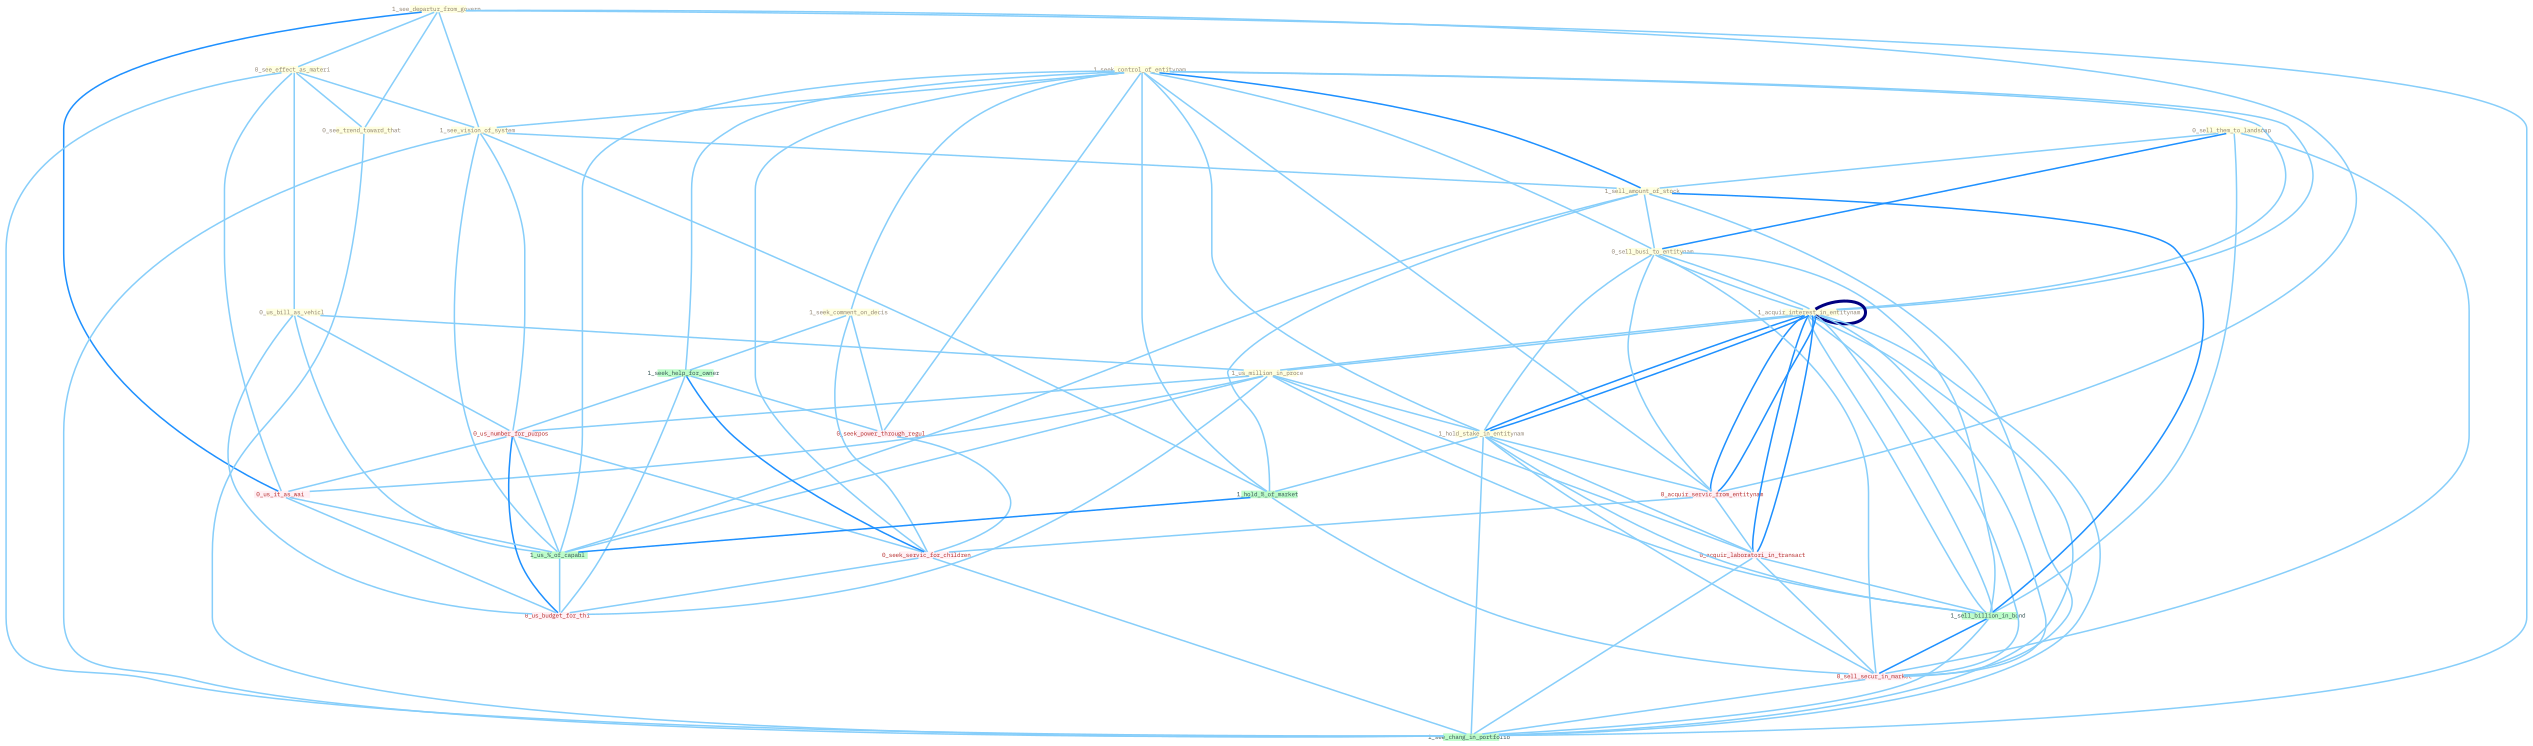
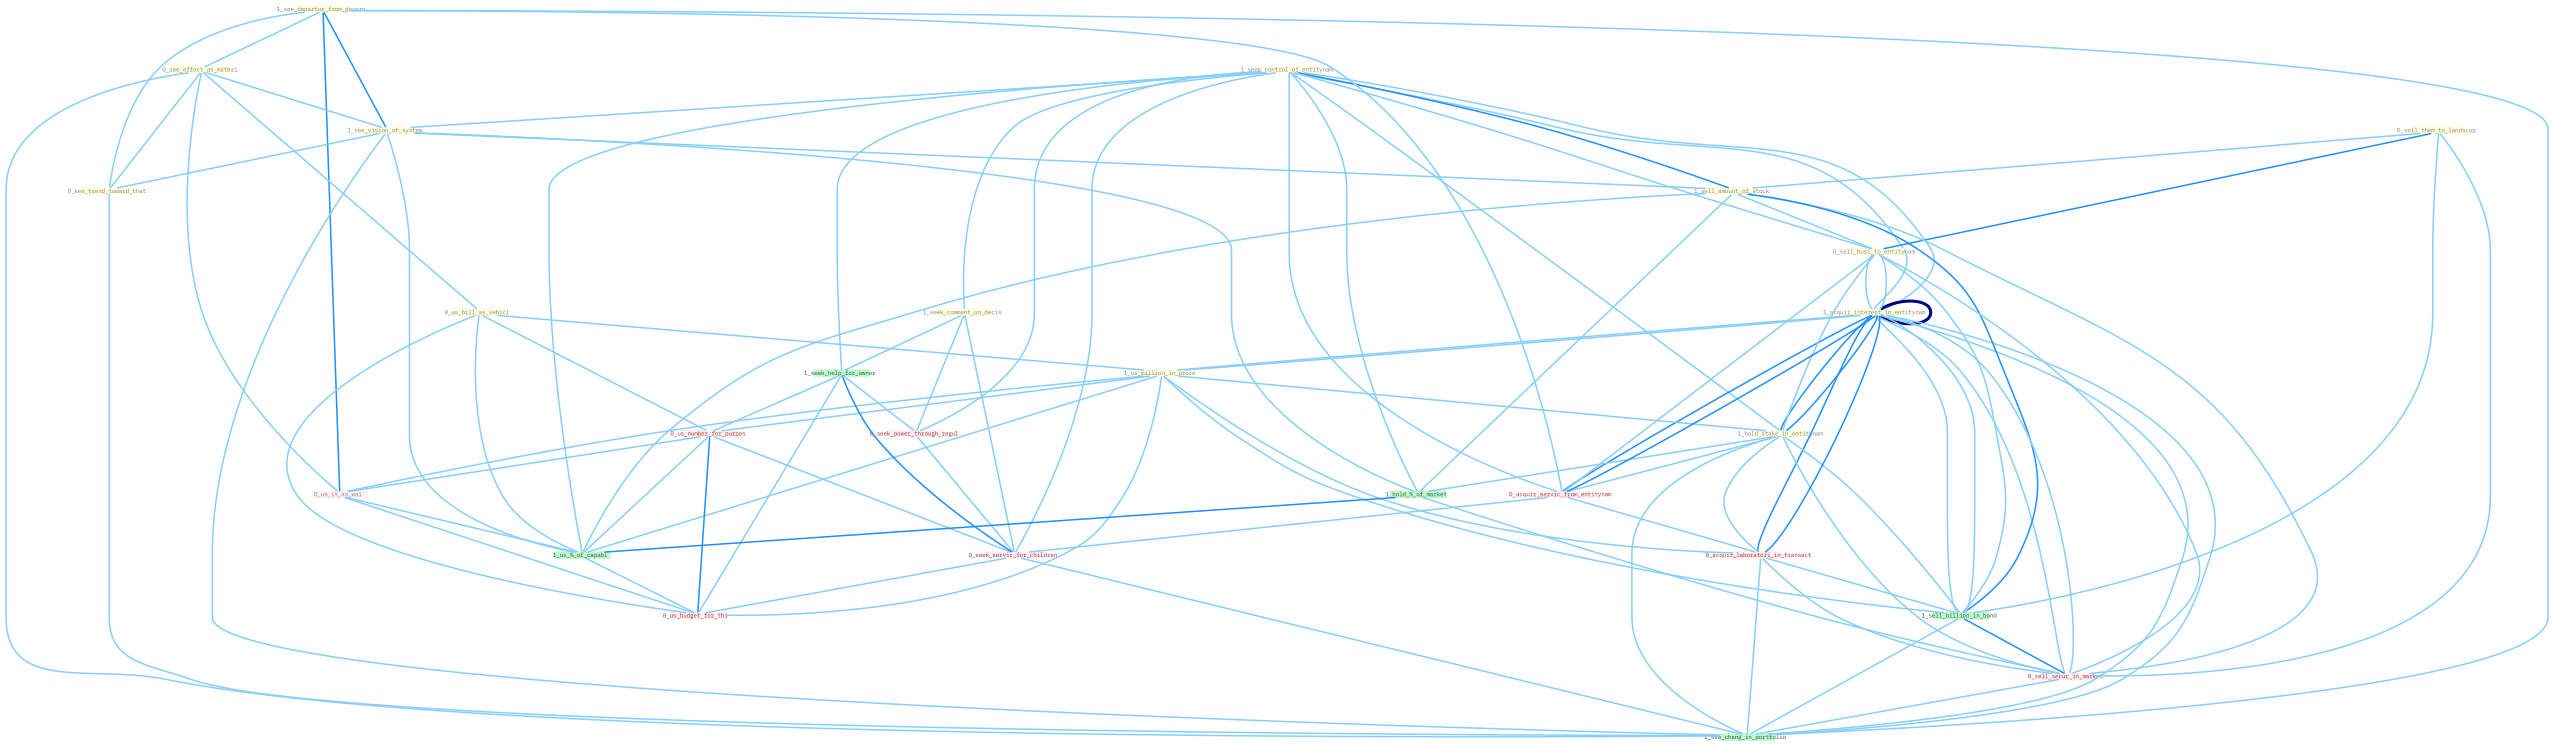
(459, 70) -> (355, 70)
(525, 278) -> (248, 161)
(282, 494) -> (340, 494)
